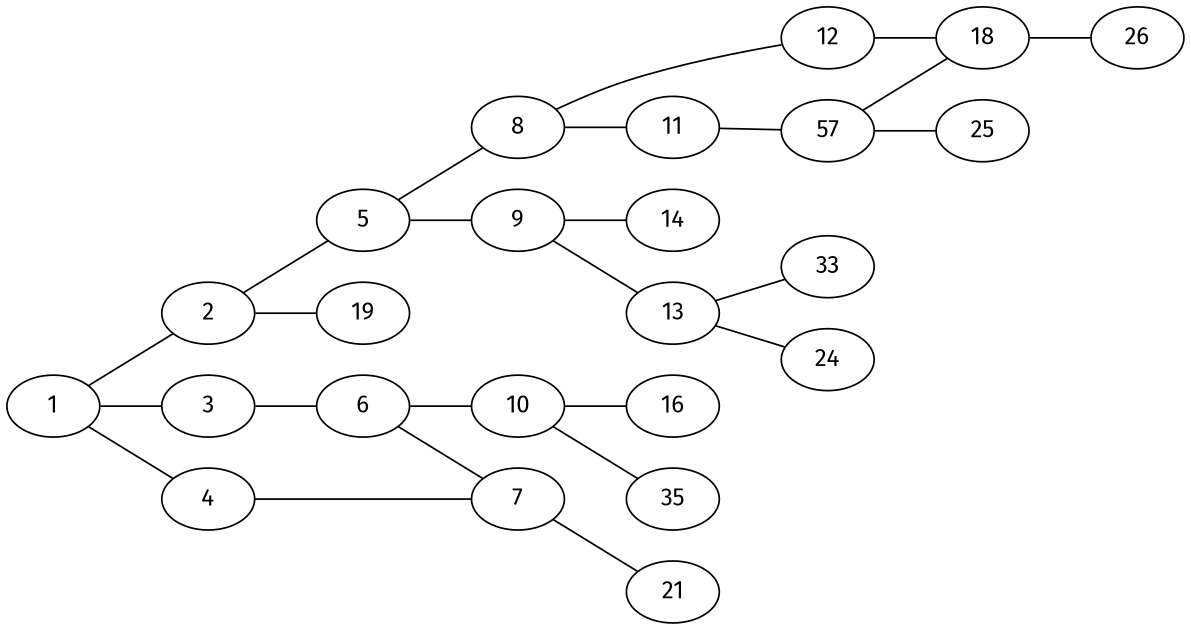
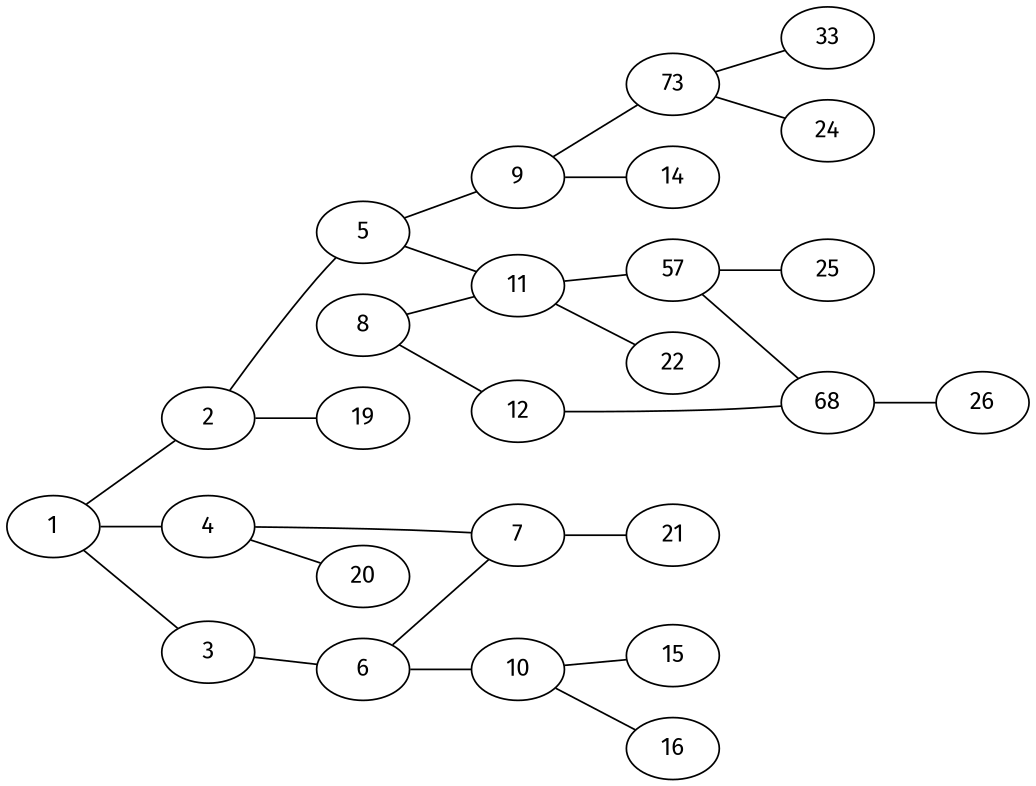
(983, 38) -> (828, 403)
(441, 174) -> (440, 259)
(673, 313) -> (673, 84)
none -> (673, 363)
(673, 499) -> (673, 656)
none -> (363, 576)
